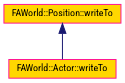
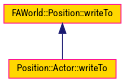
(62, 69) -> (62, 69)
